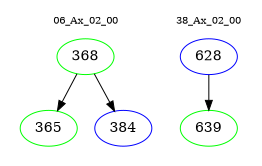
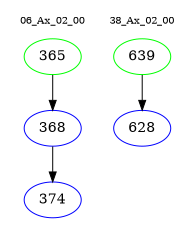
(86, 57) -> (53, 128)
(70, 88) -> (53, 88)
(209, 88) -> (142, 88)
(123, 128) -> (53, 200)
